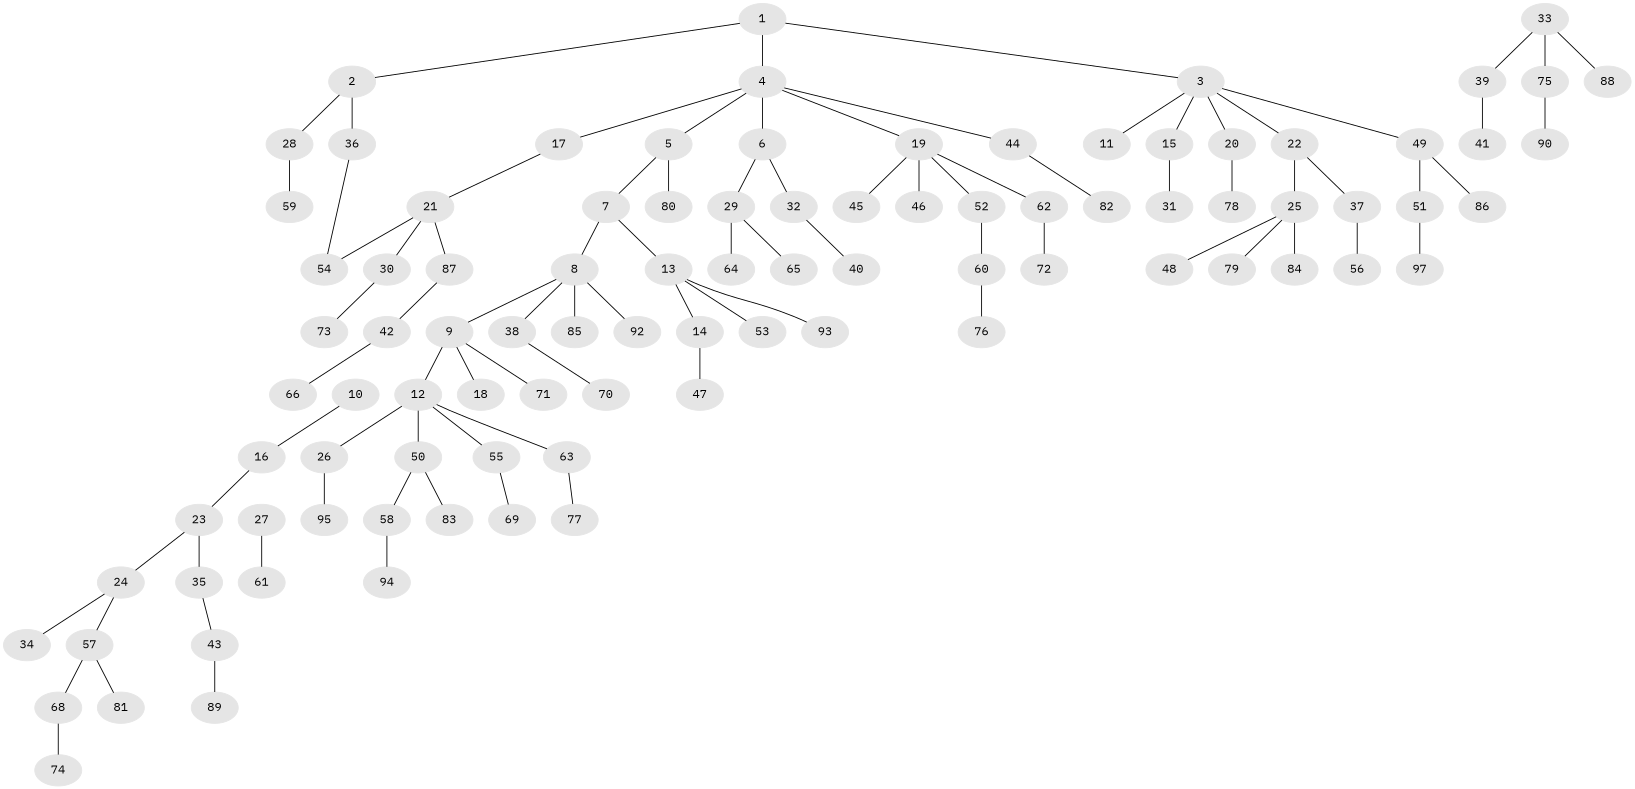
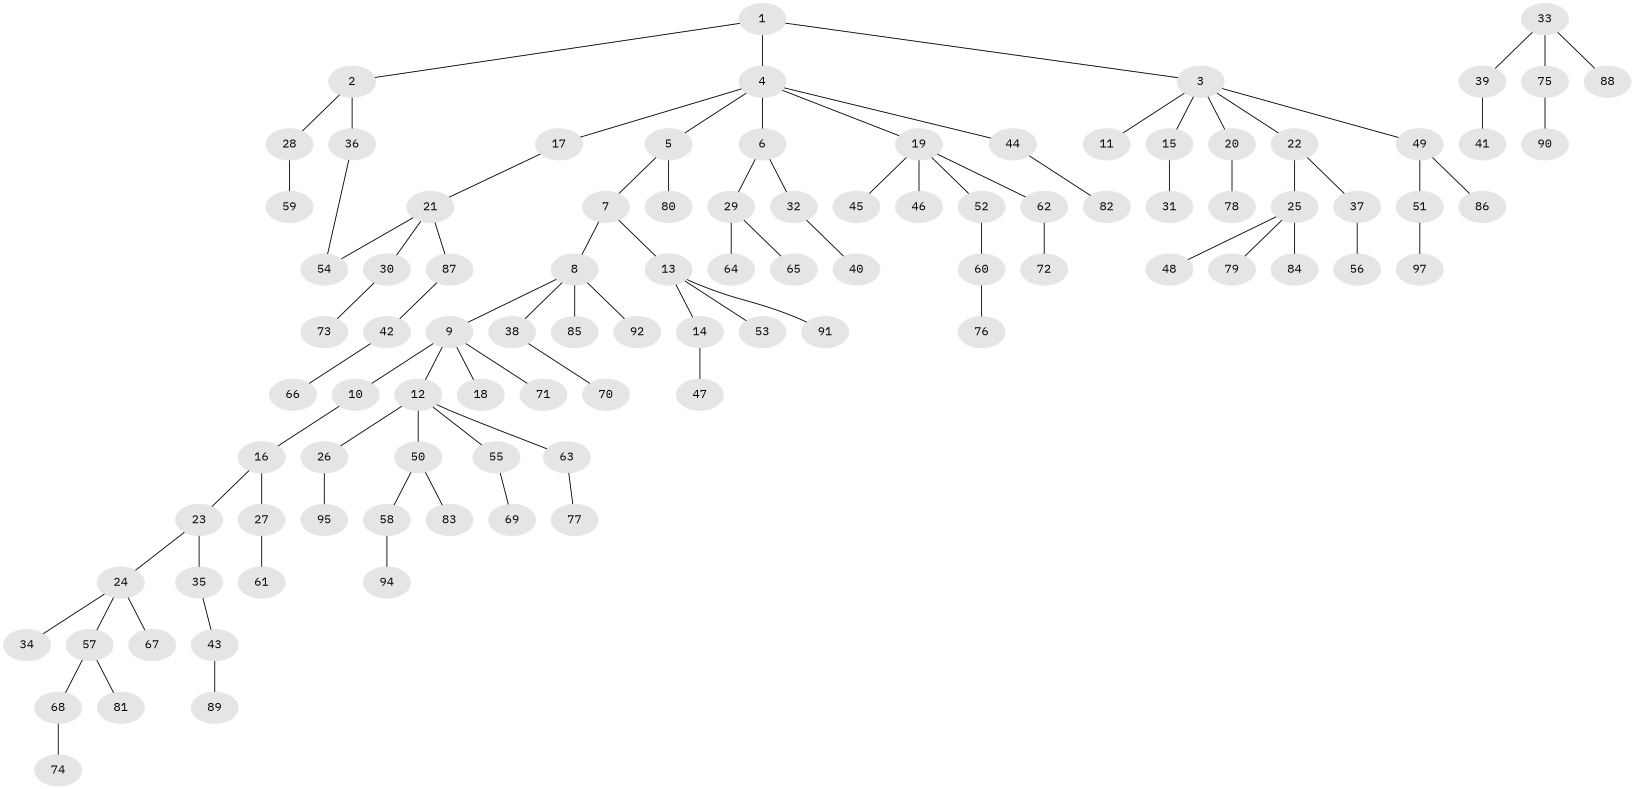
(825, 332) -> (825, 332)
none -> (402, 363)
none -> (262, 489)
none -> (152, 645)
